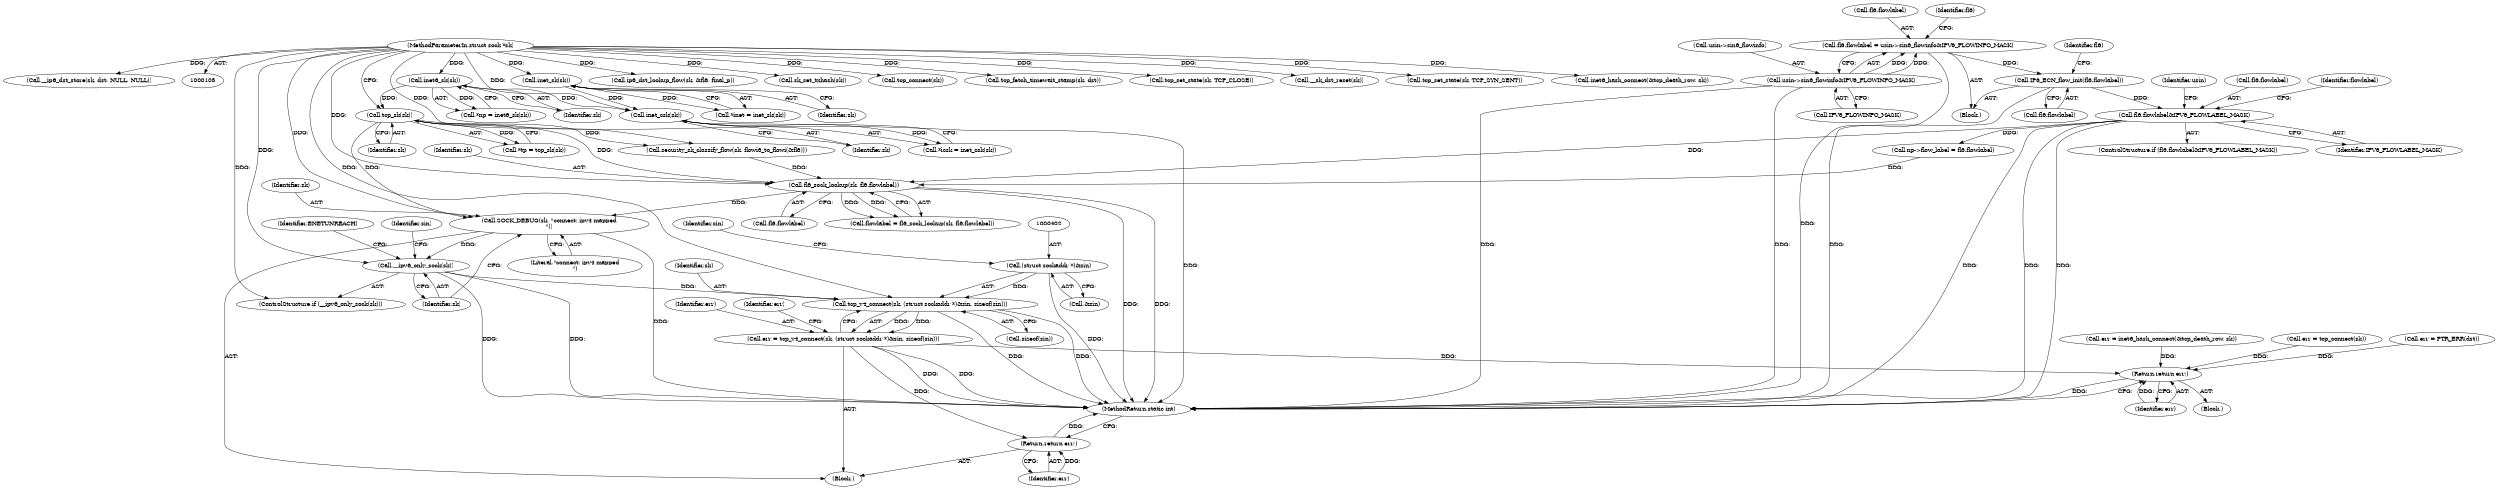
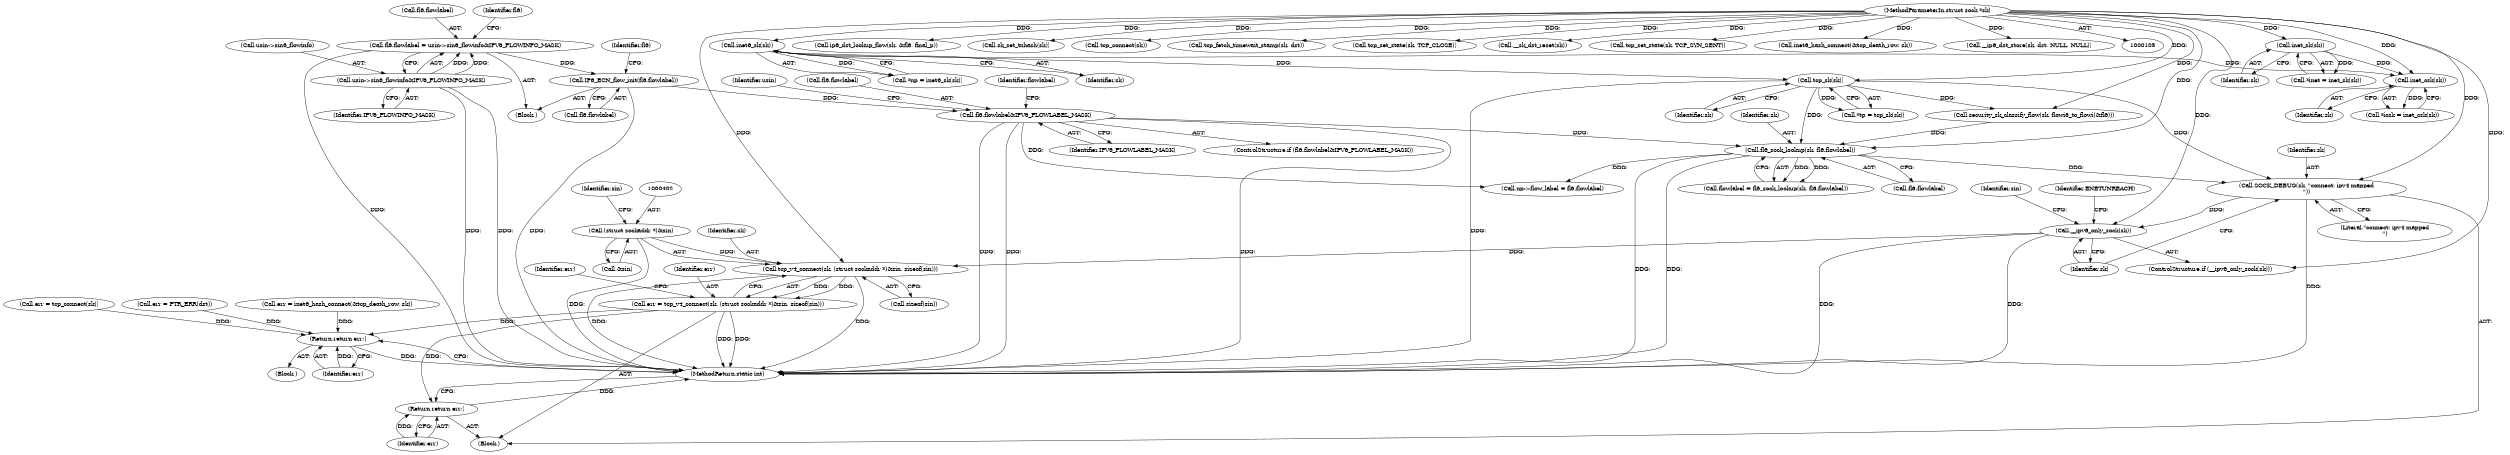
(372, 81) -> (2181, 46)
(1857, 116) -> (384, 116)
(1423, 182) -> (1650, 160)
